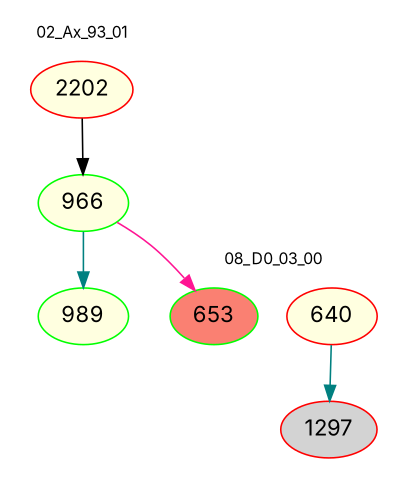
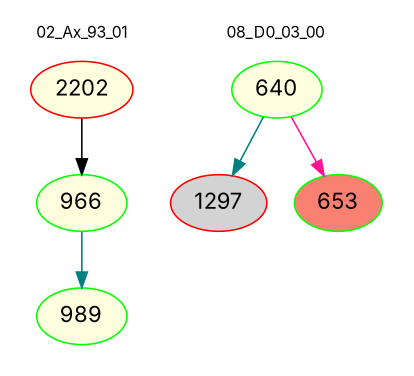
(168, 261) -> (304, 140)
(332, 316) -> (277, 90)
